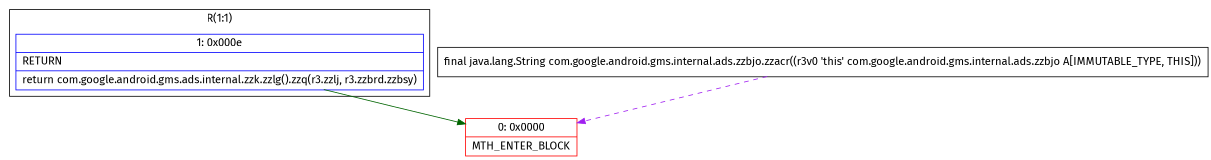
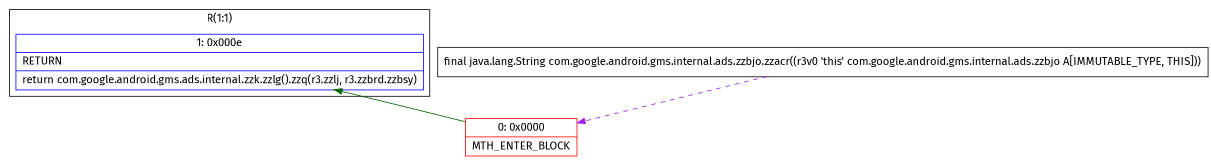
(391, 106) -> (404, 107)
